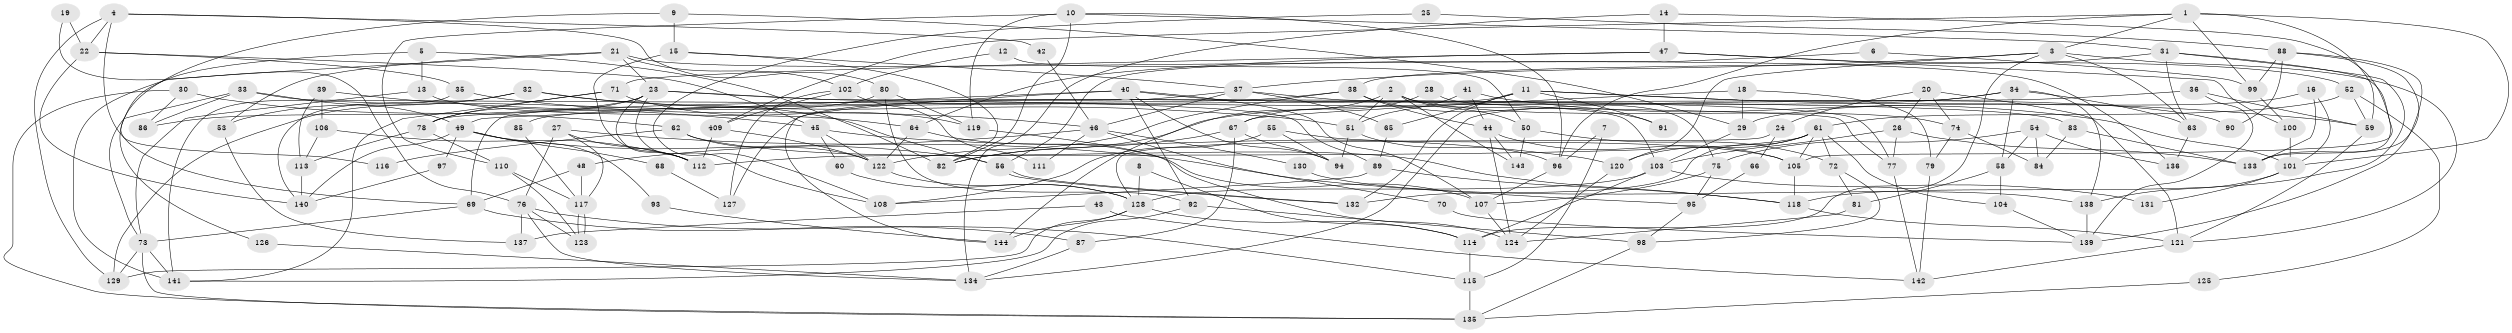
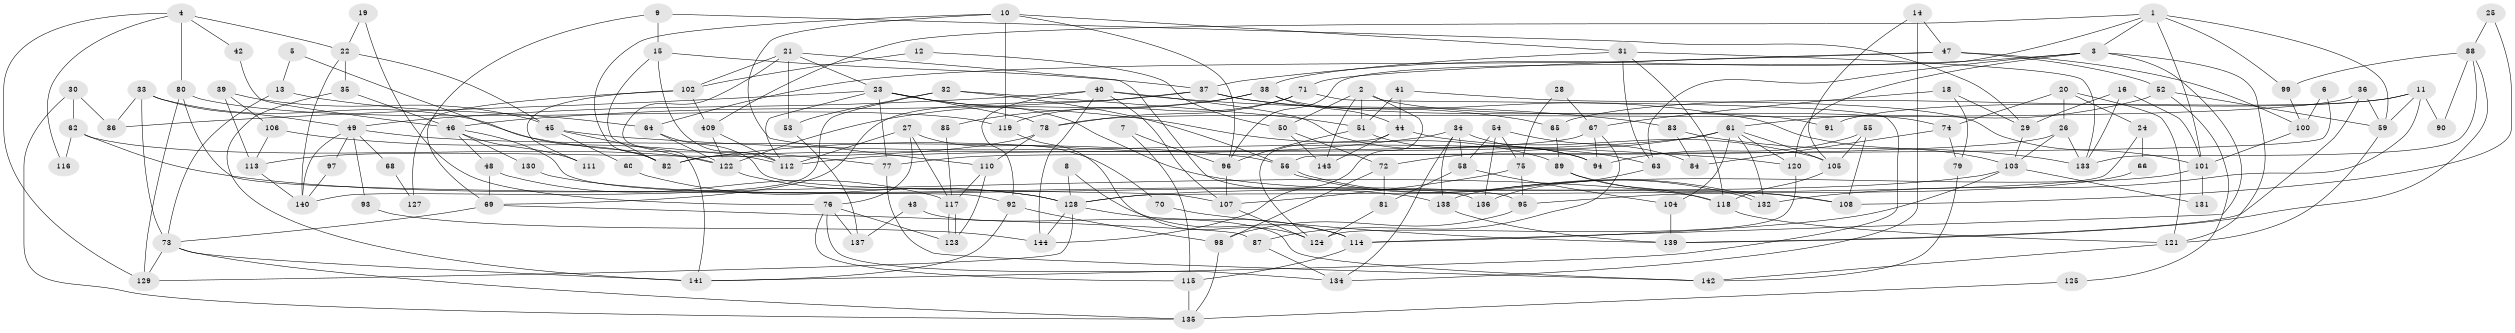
(2092, 67) -> (2314, 109)
(1104, 100) -> none
(262, 243) -> none
